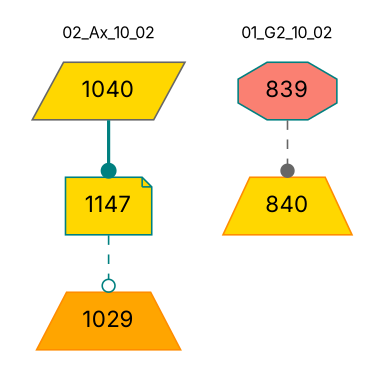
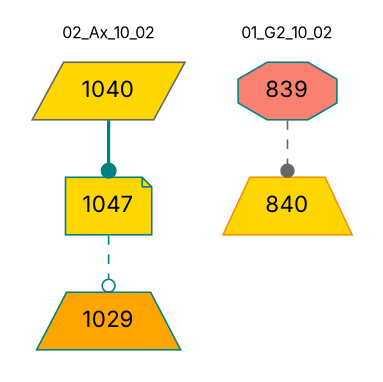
(109, 206) -> (109, 206)
(109, 321) -> (109, 321)
